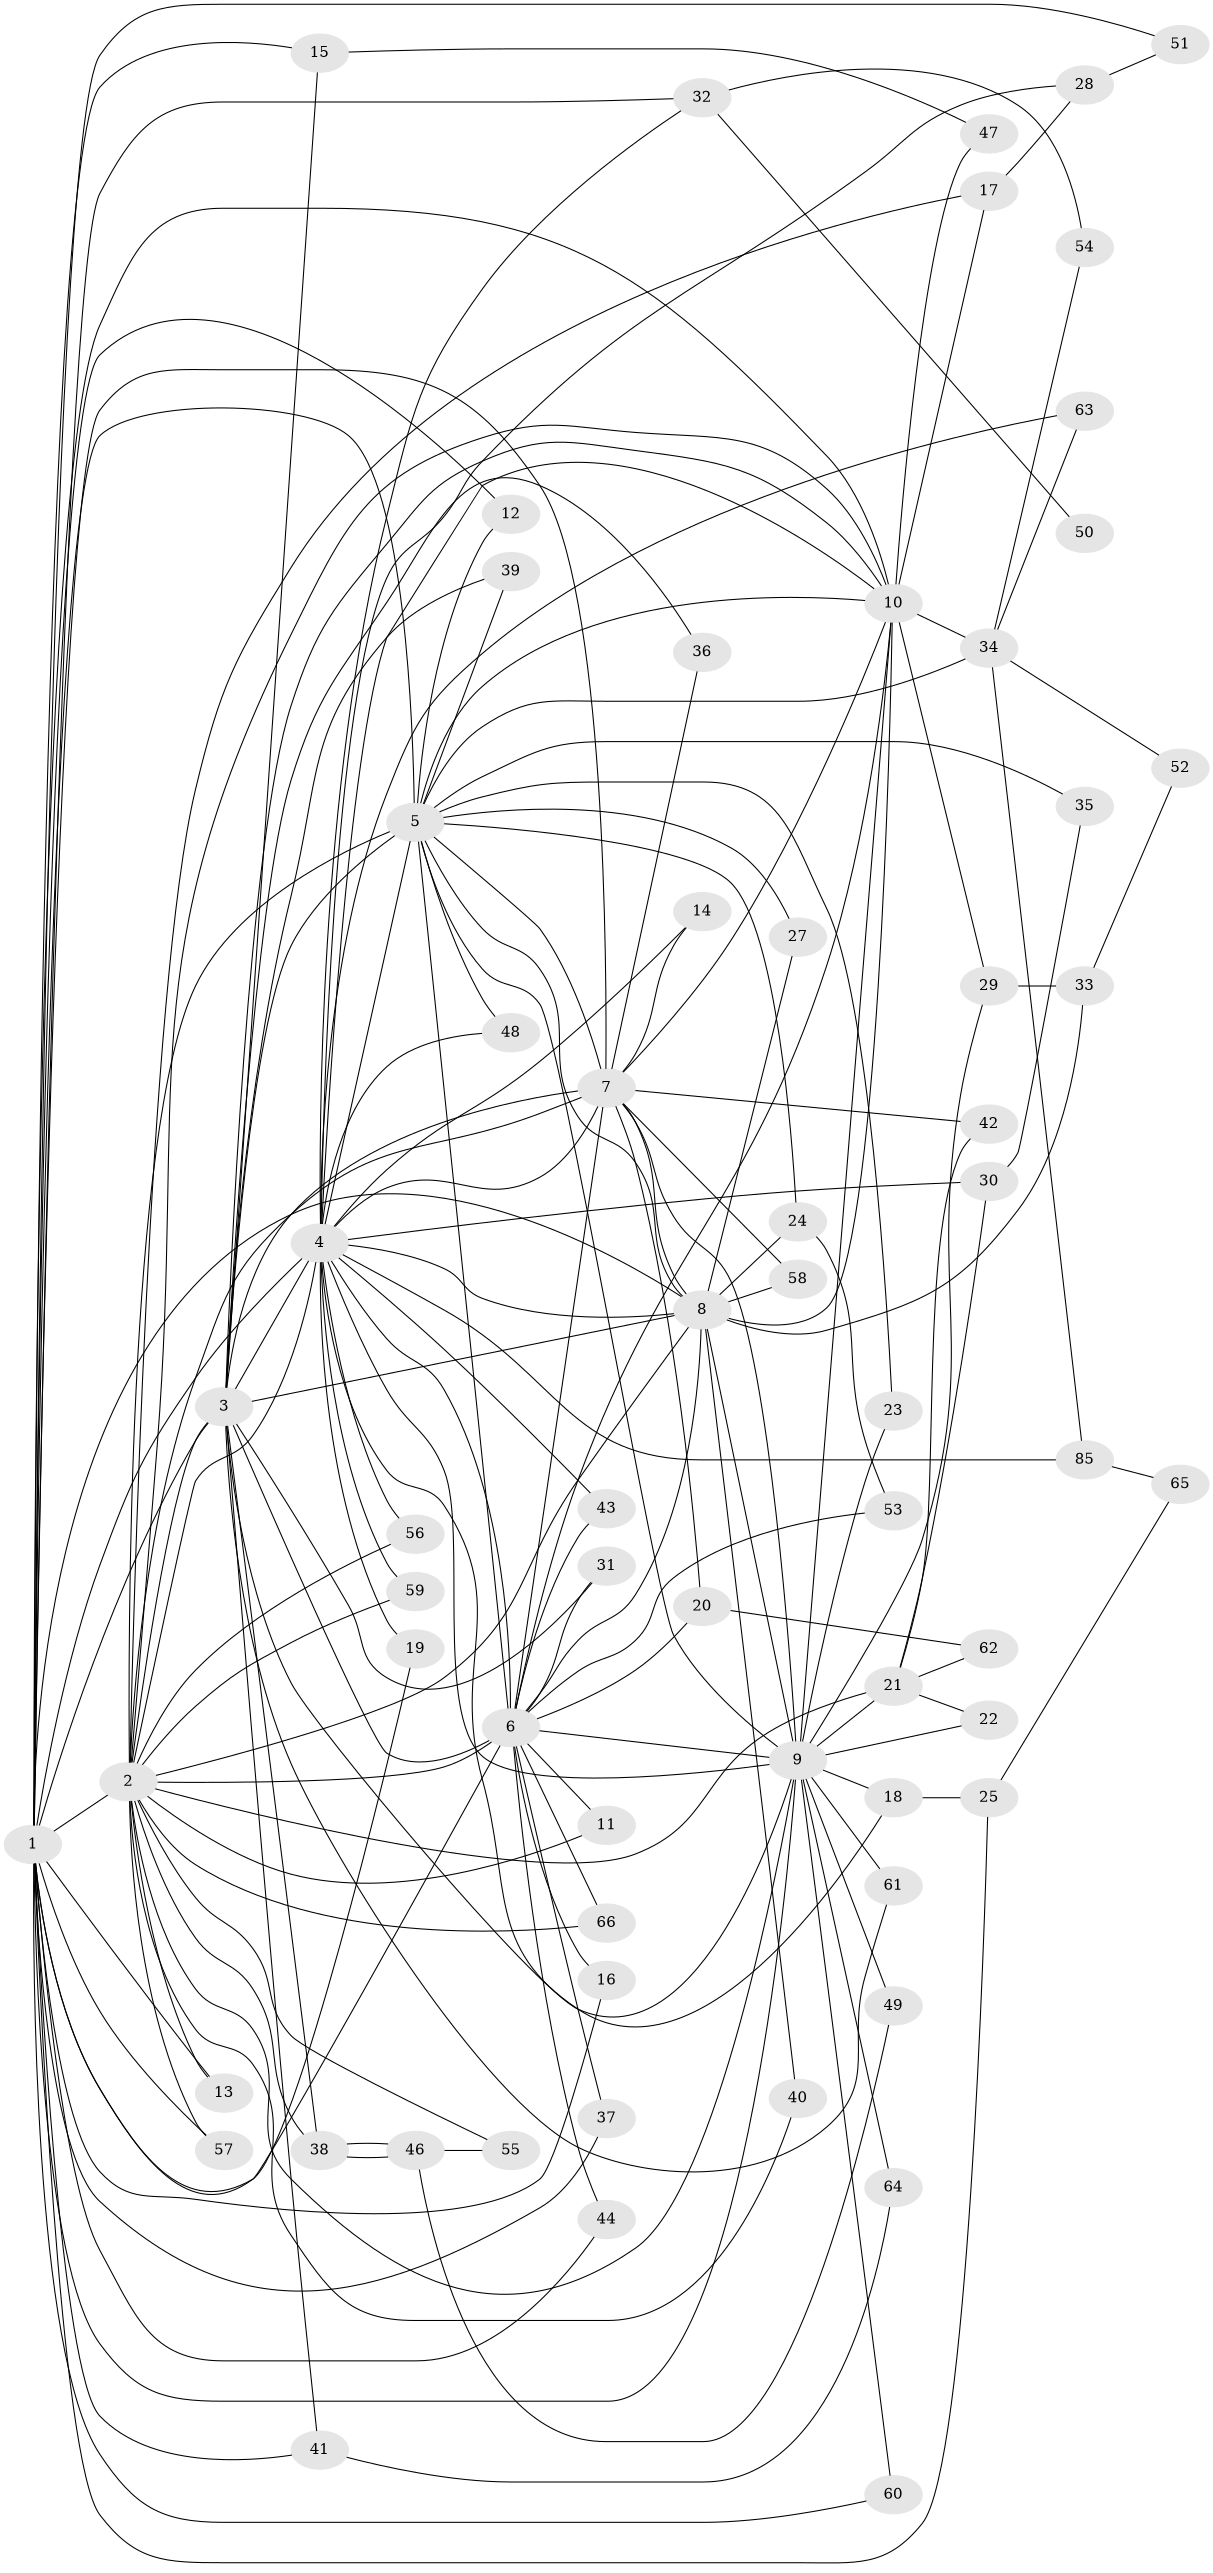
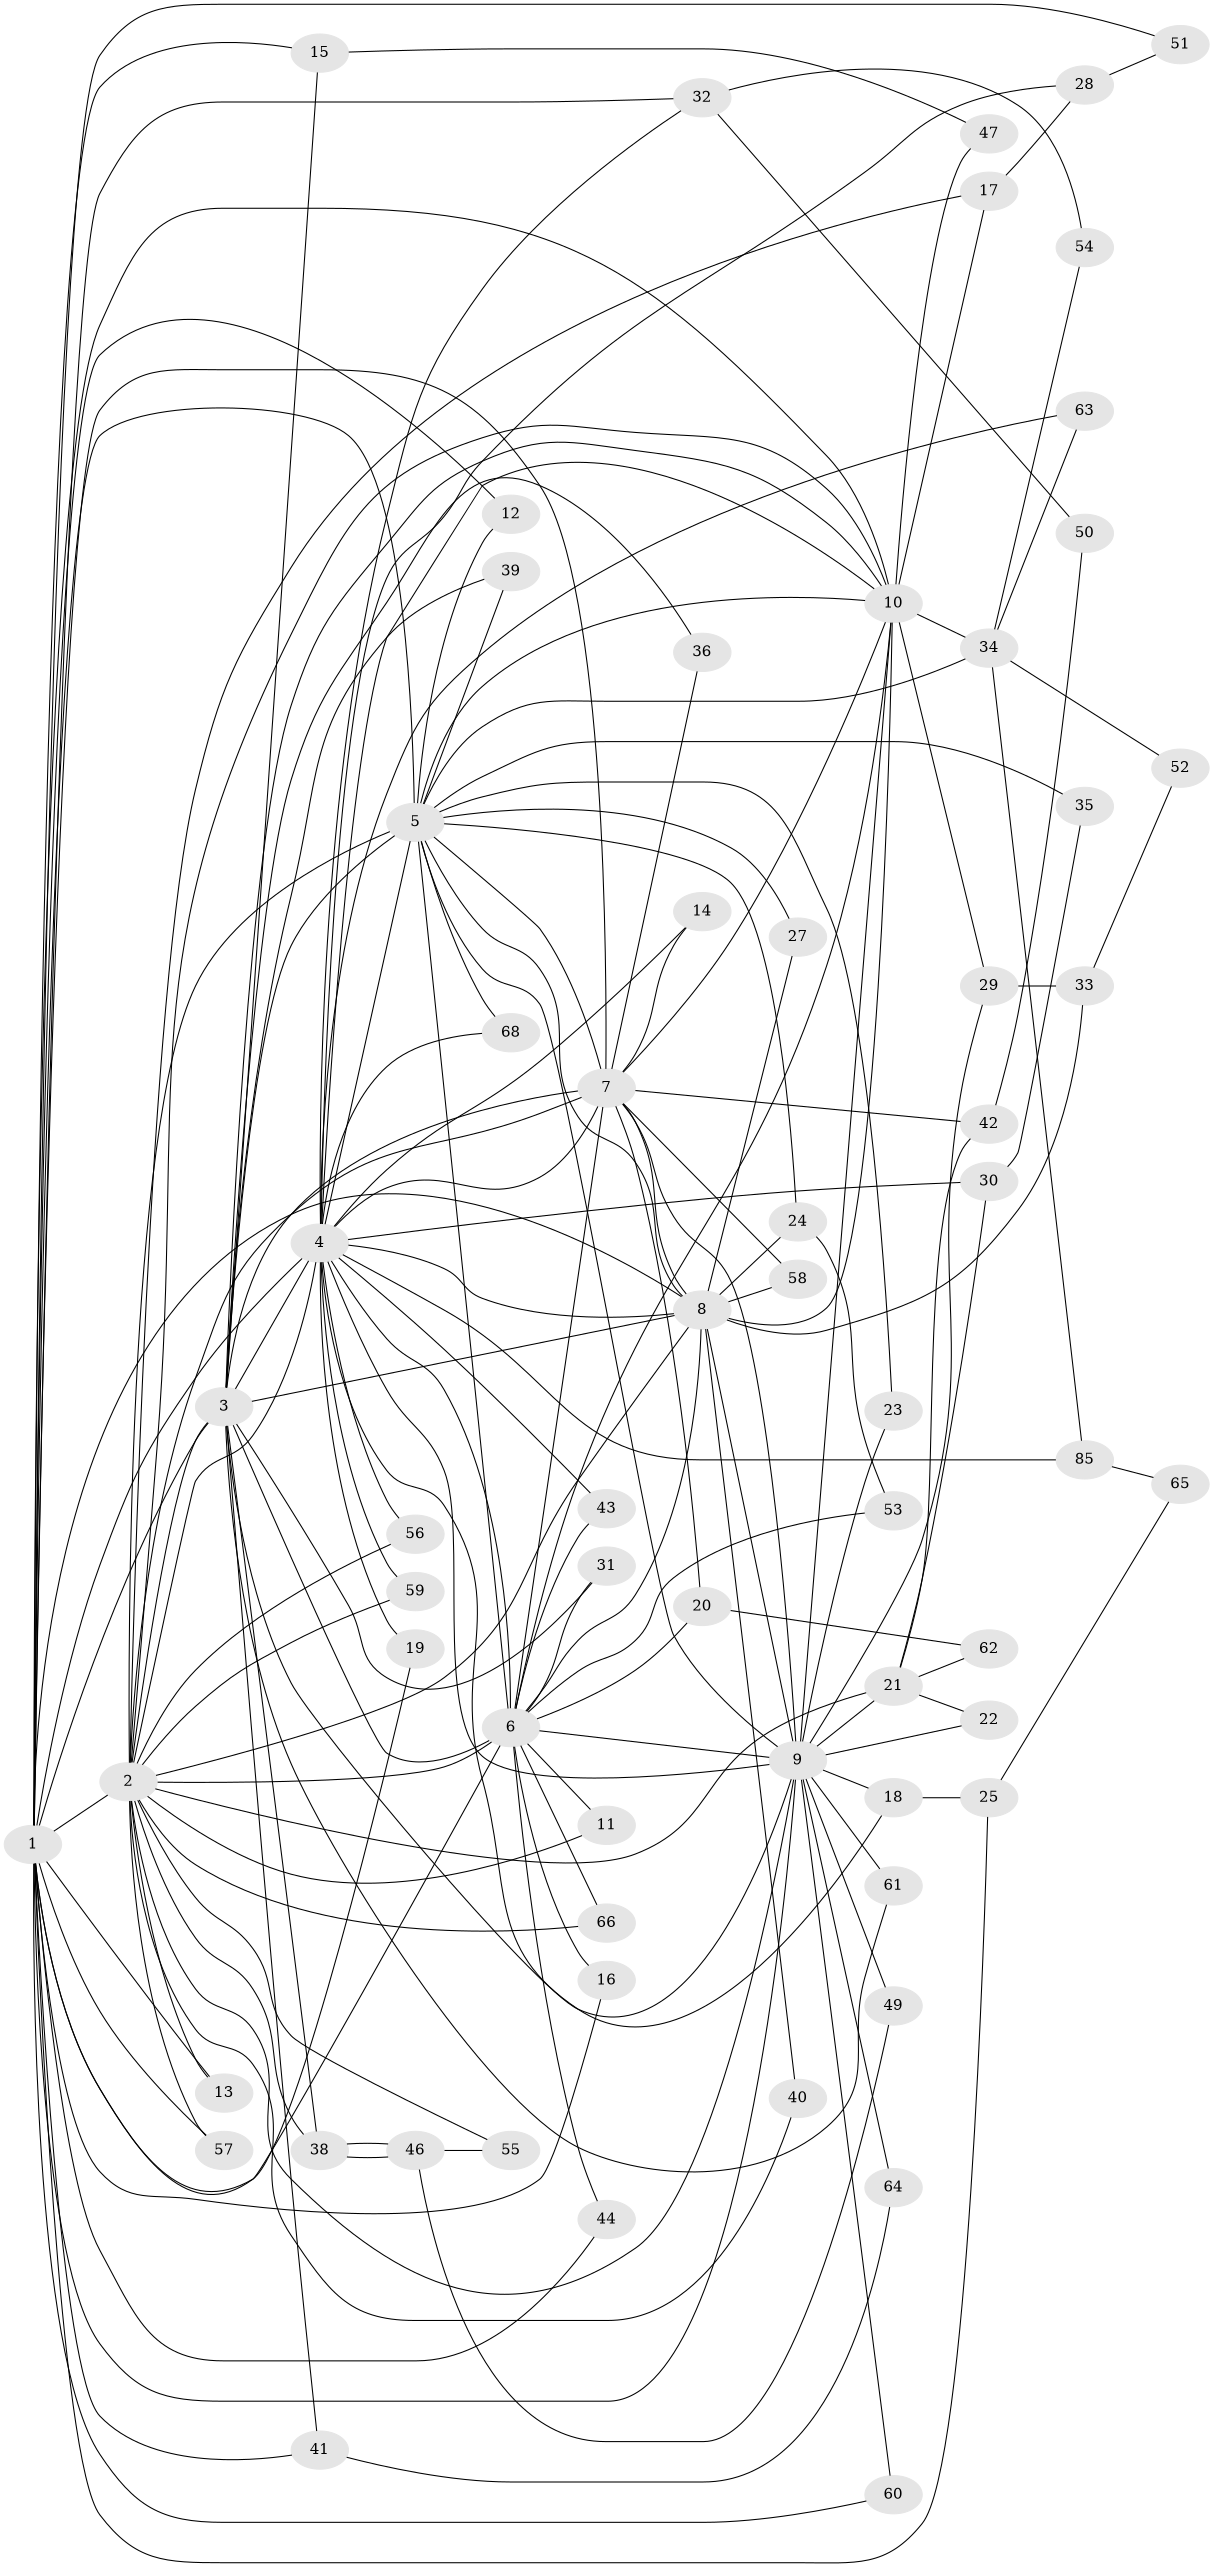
none -> (1048, 831)
(511, 1033) -> (511, 1033)
(607, 2119) -> none
